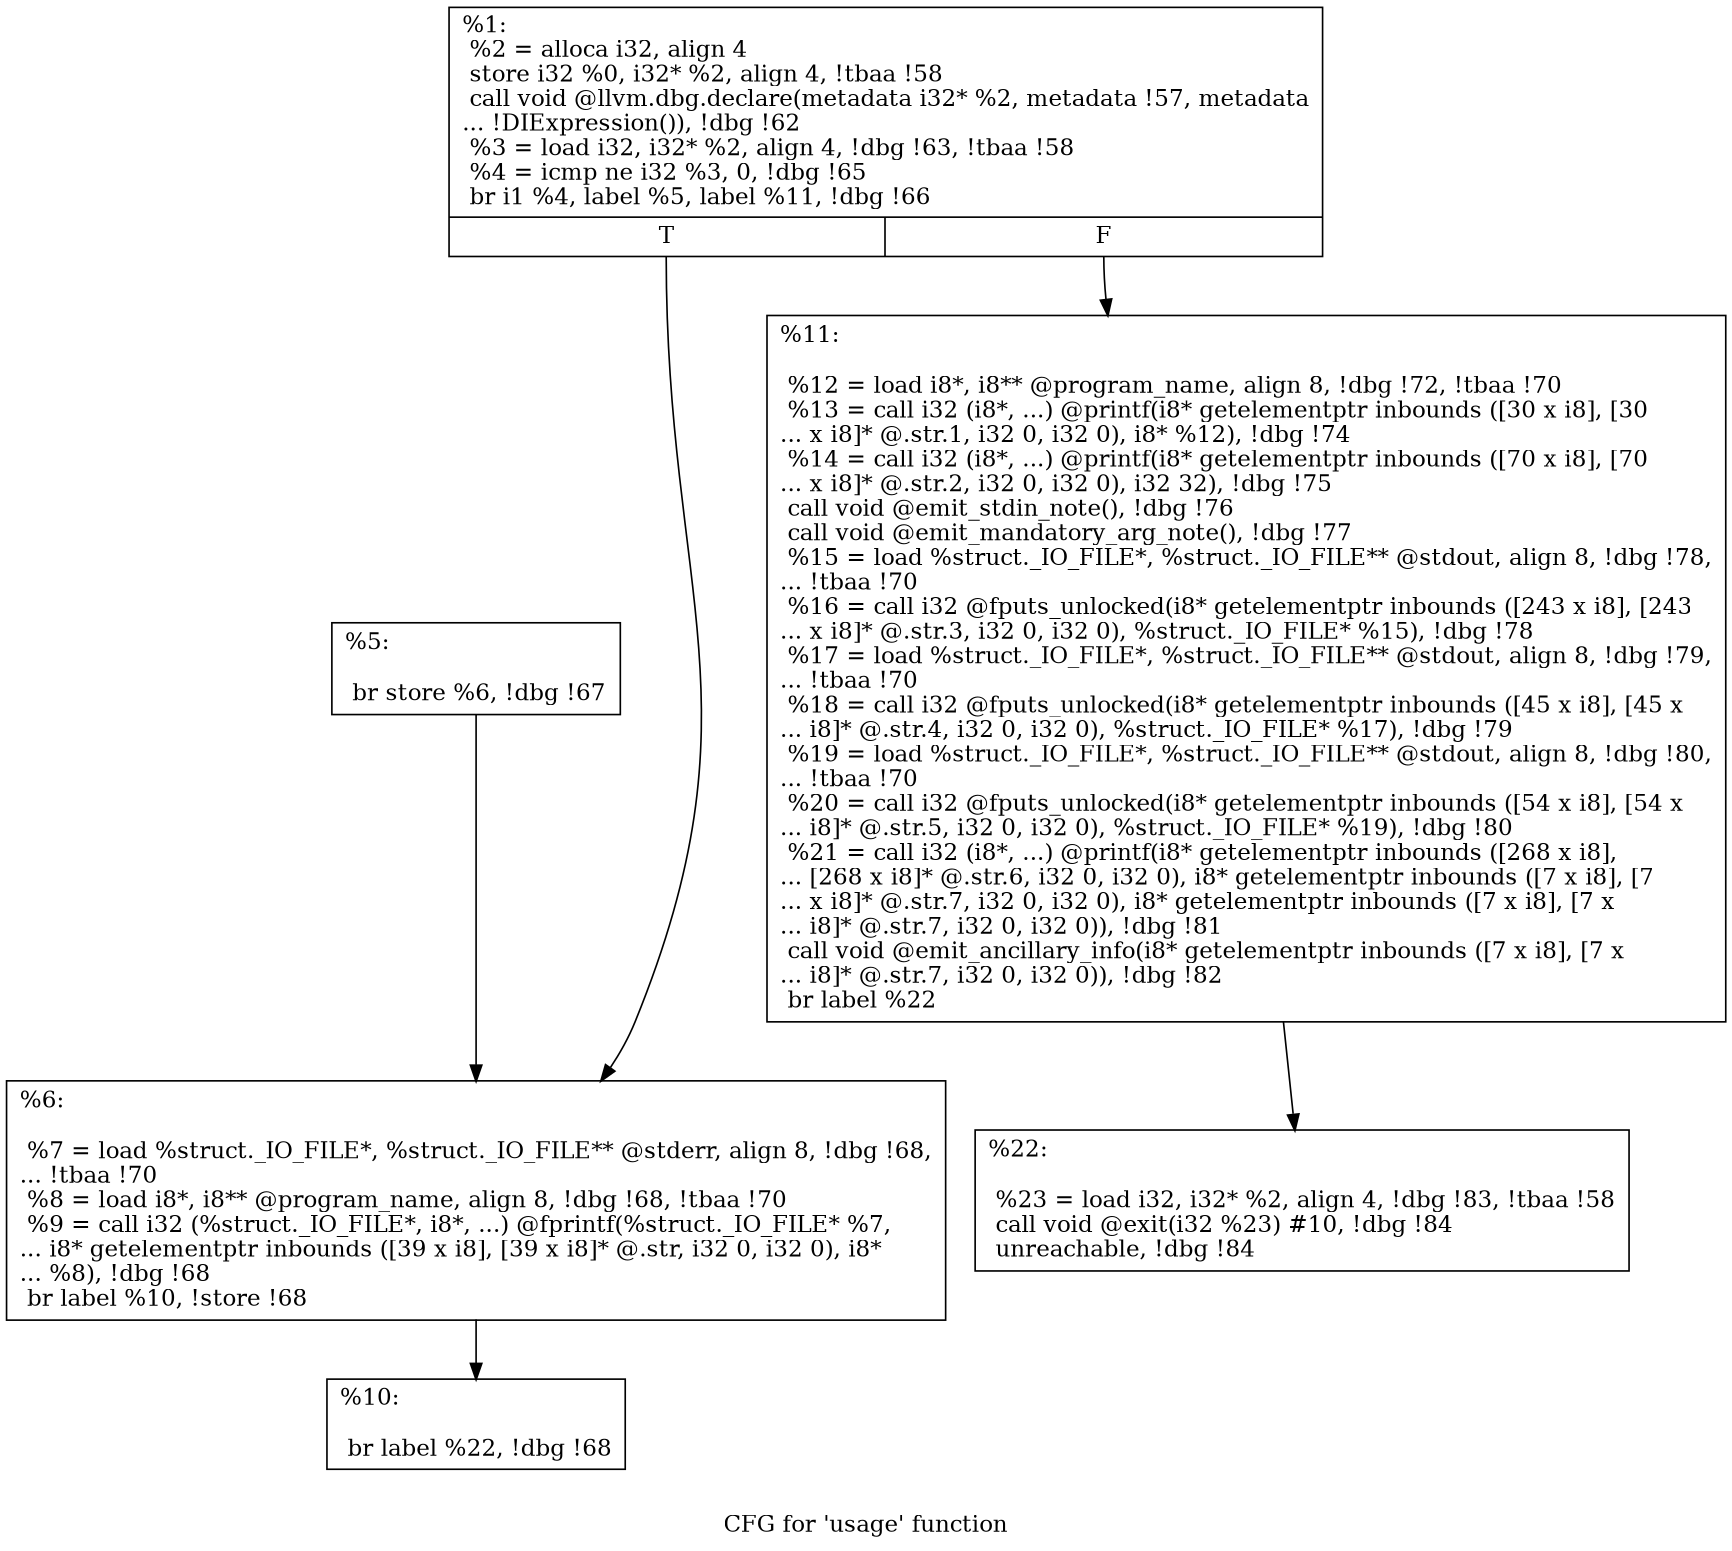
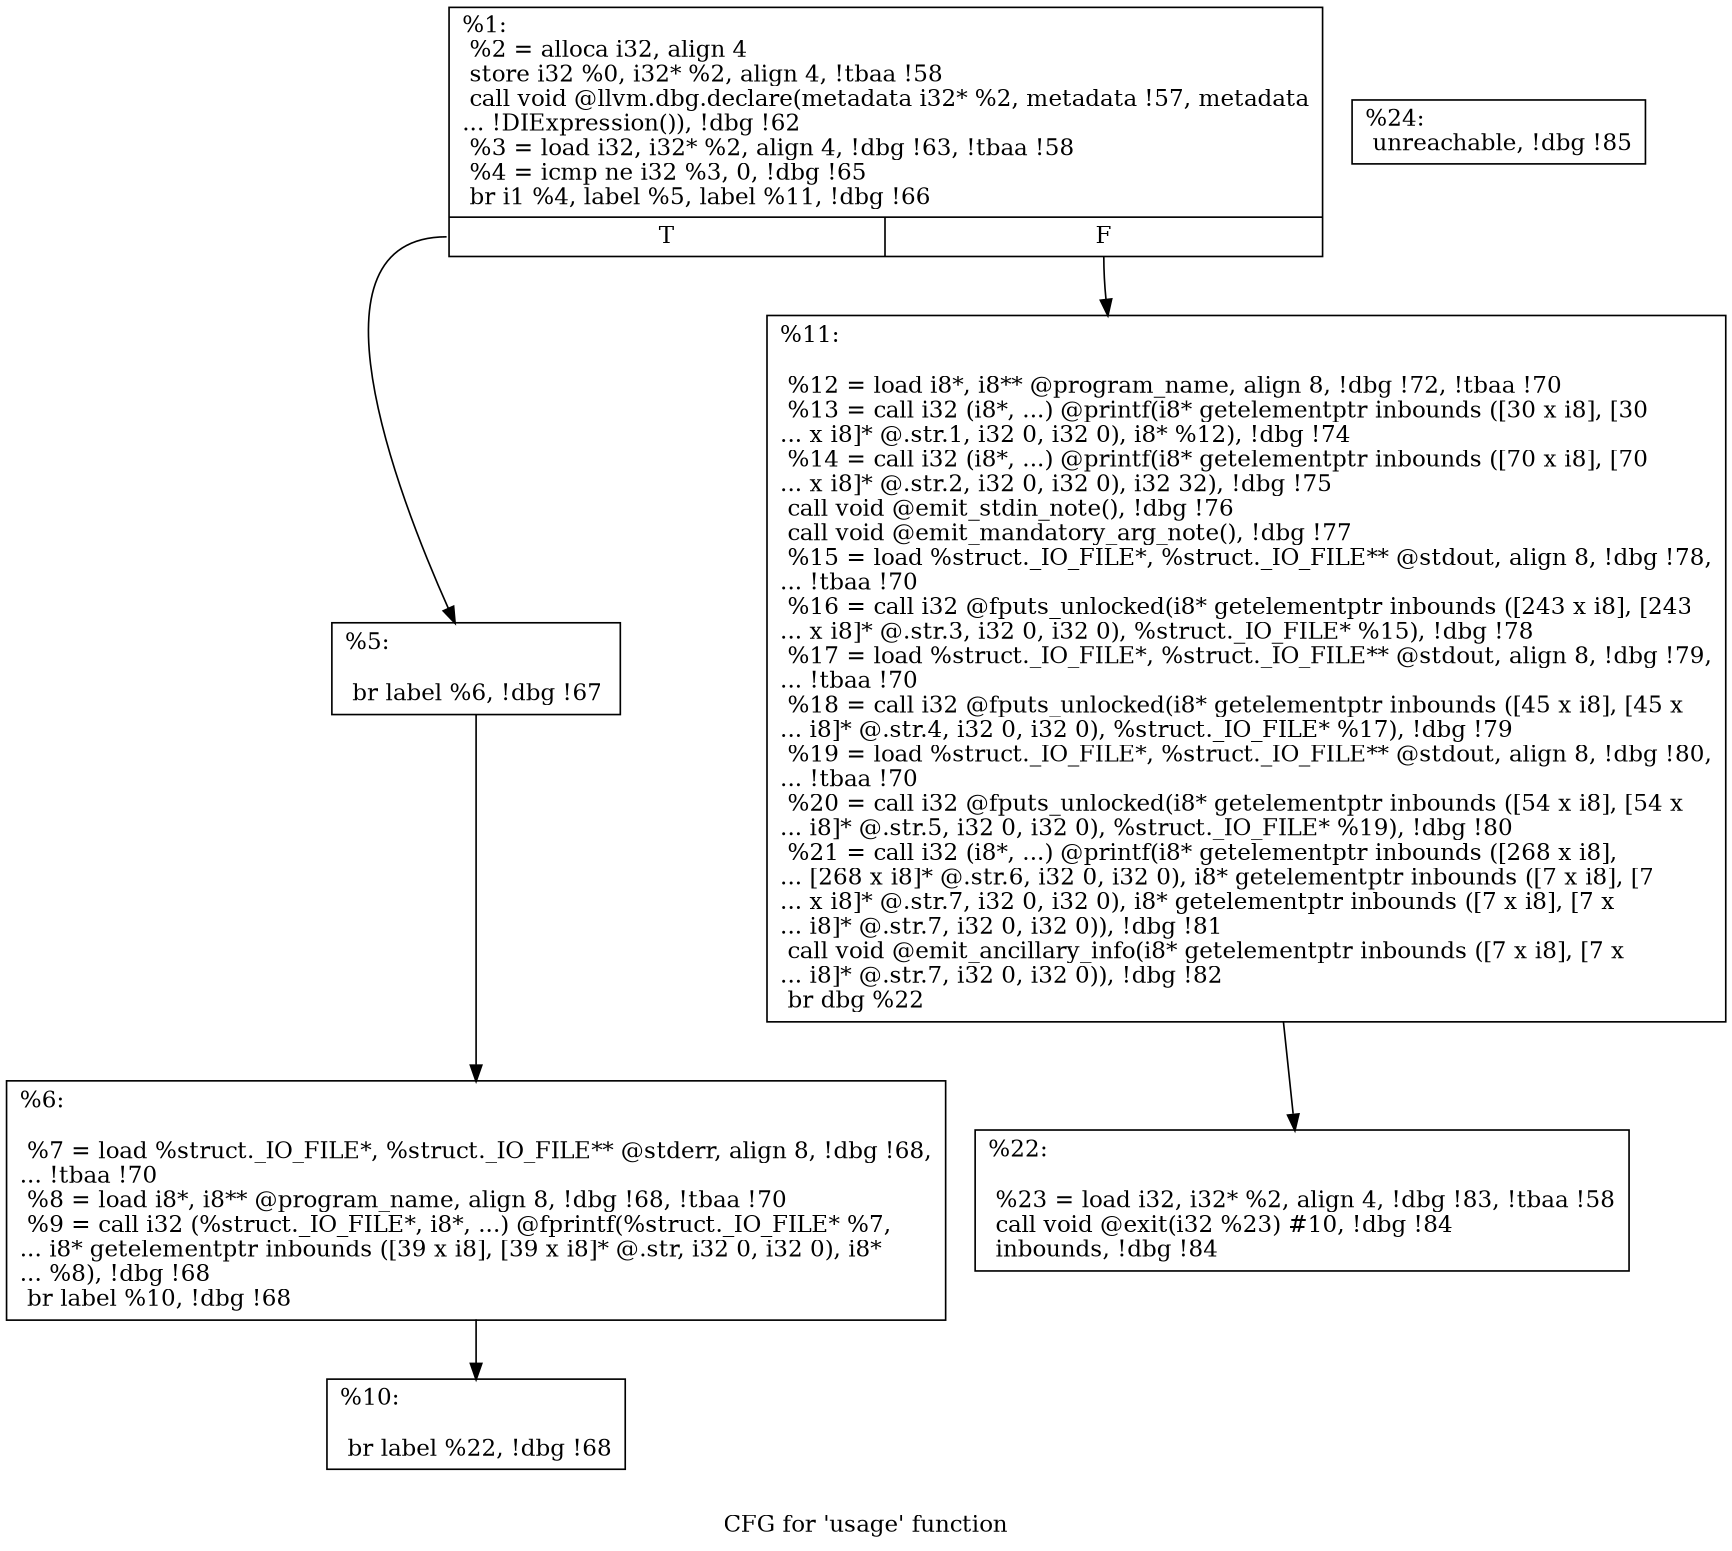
none -> (1499, 132)
(699, 669) -> (379, 406)
(476, 693) -> (474, 693)
(859, 1001) -> (852, 1001)
(1122, 1250) -> (1104, 1250)
(164, 1299) -> (156, 1299)
